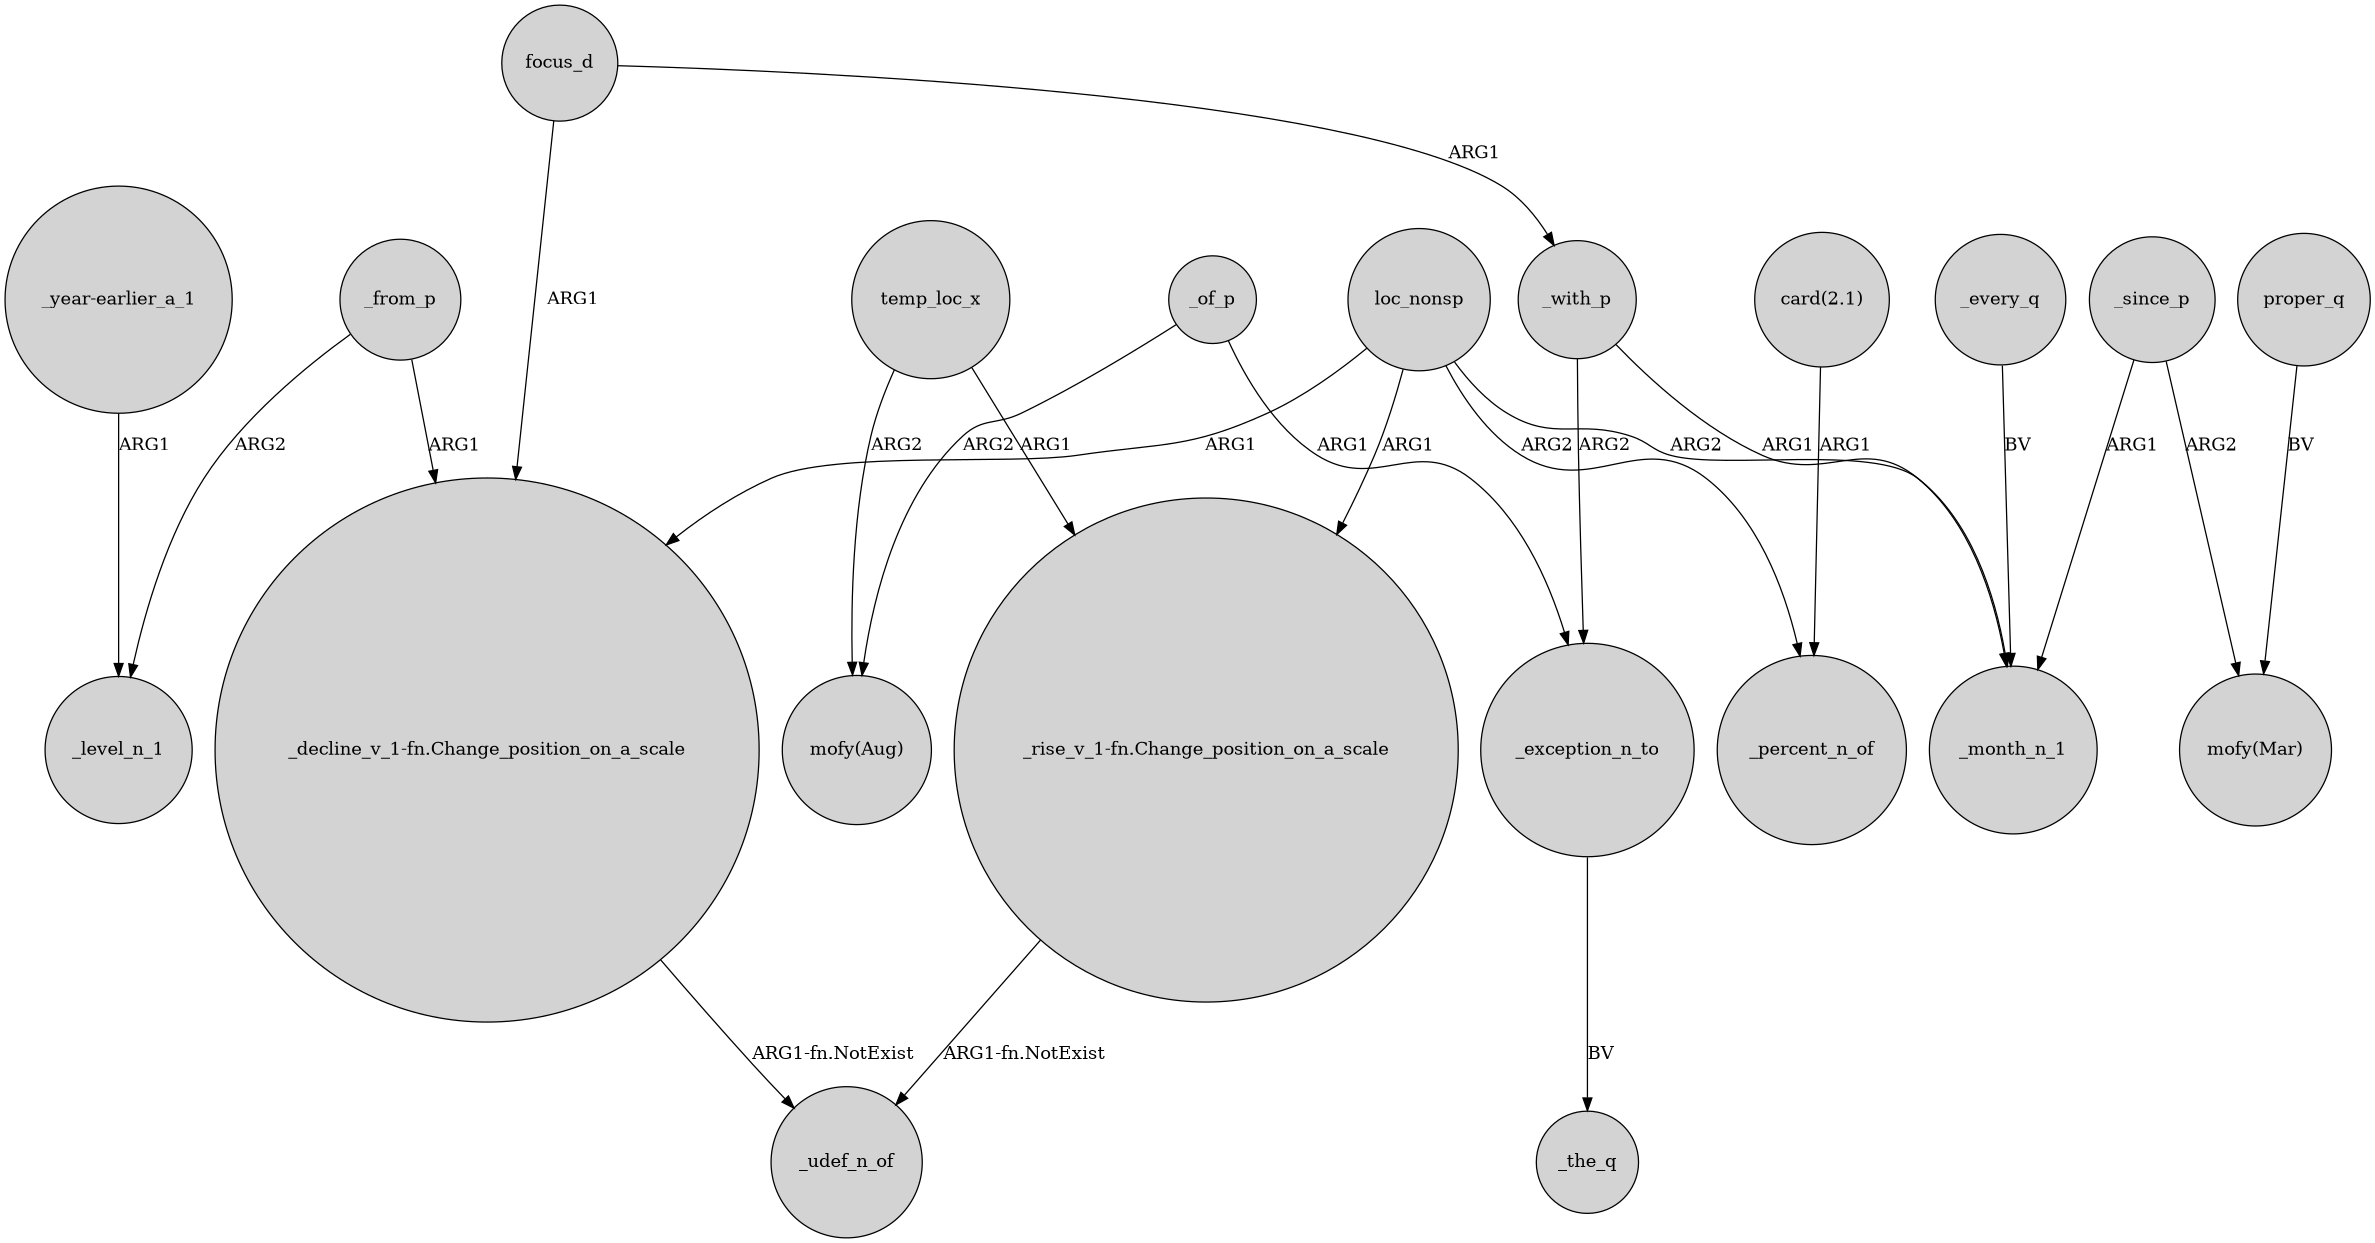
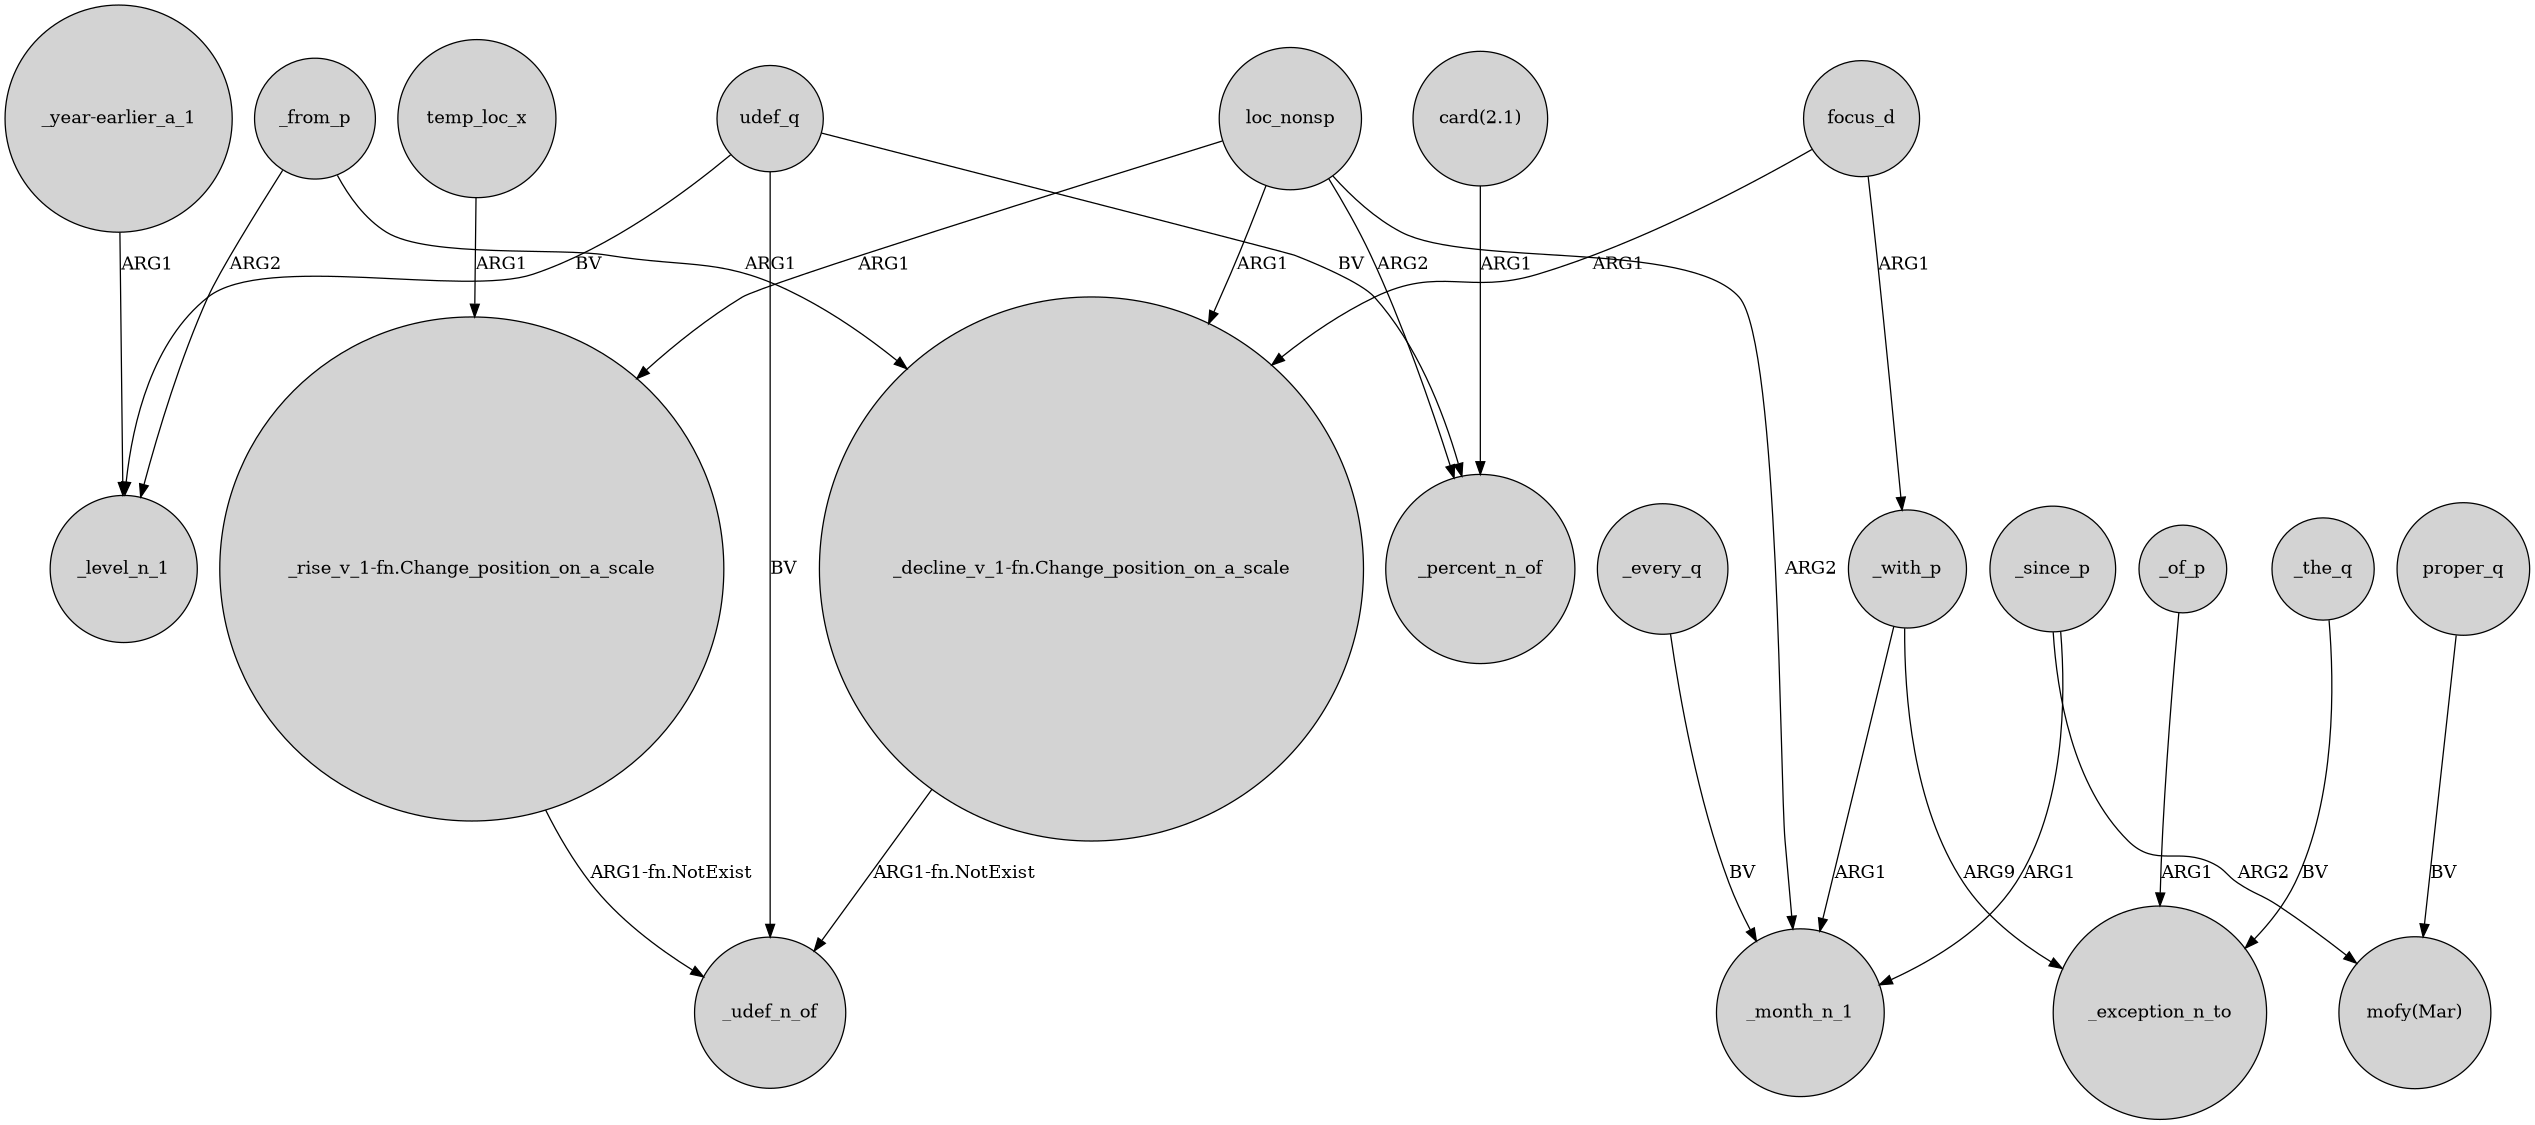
none -> (770, 119)
(1605, 446) -> (1990, 873)
(857, 750) -> none
(1587, 977) -> (2324, 788)
